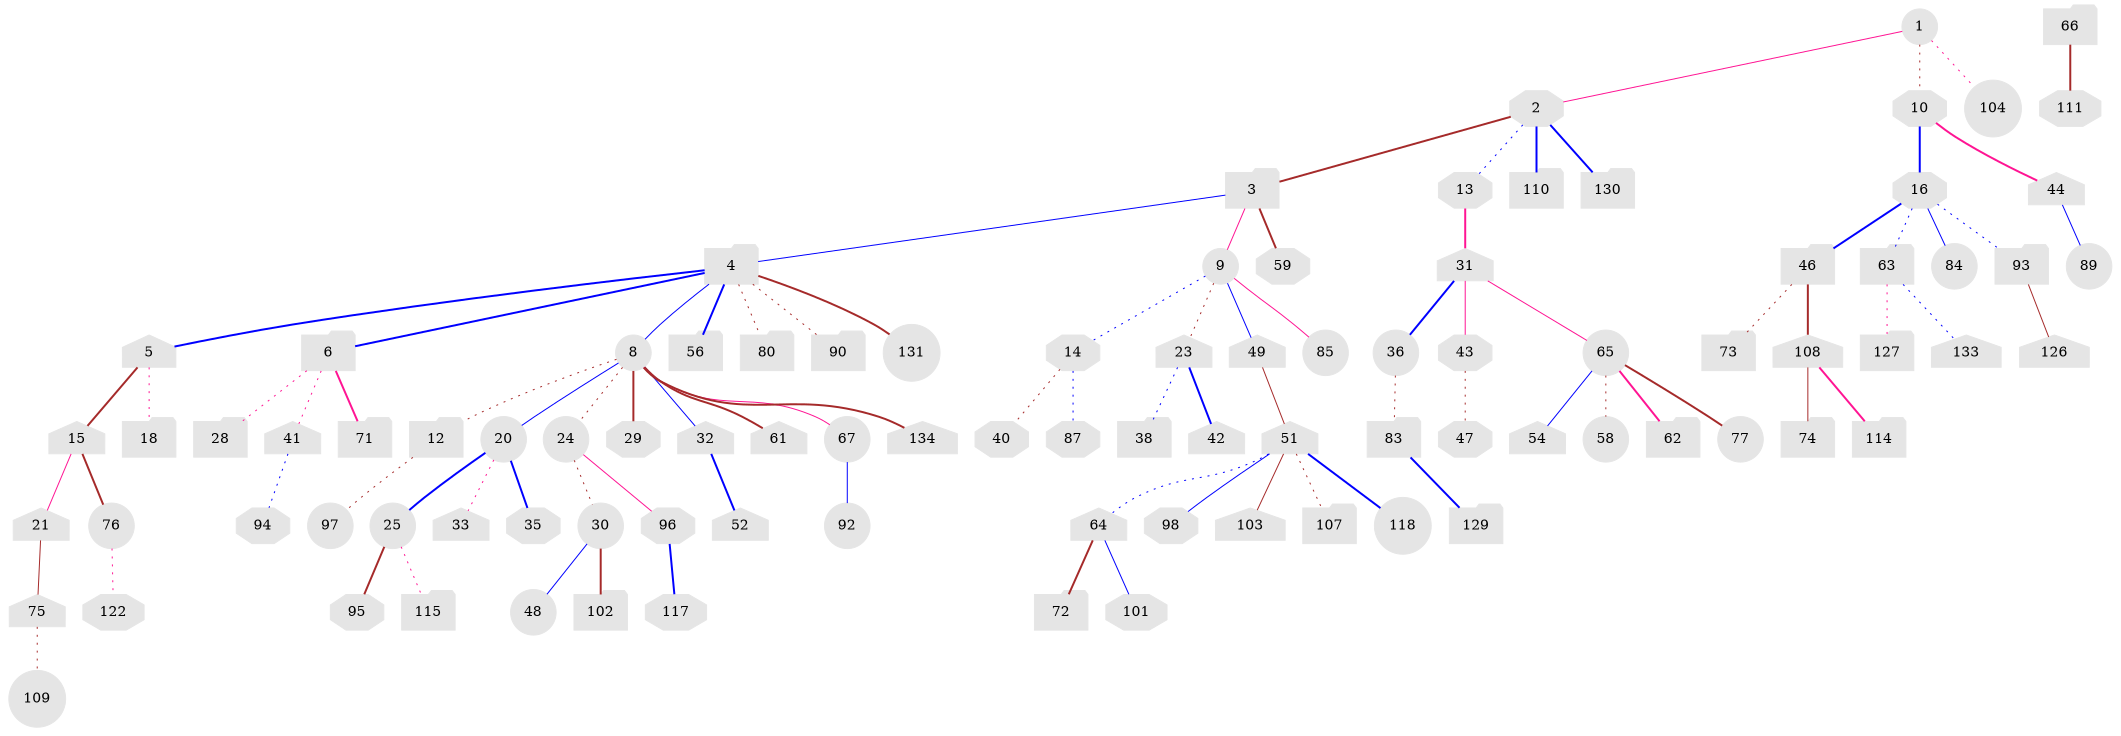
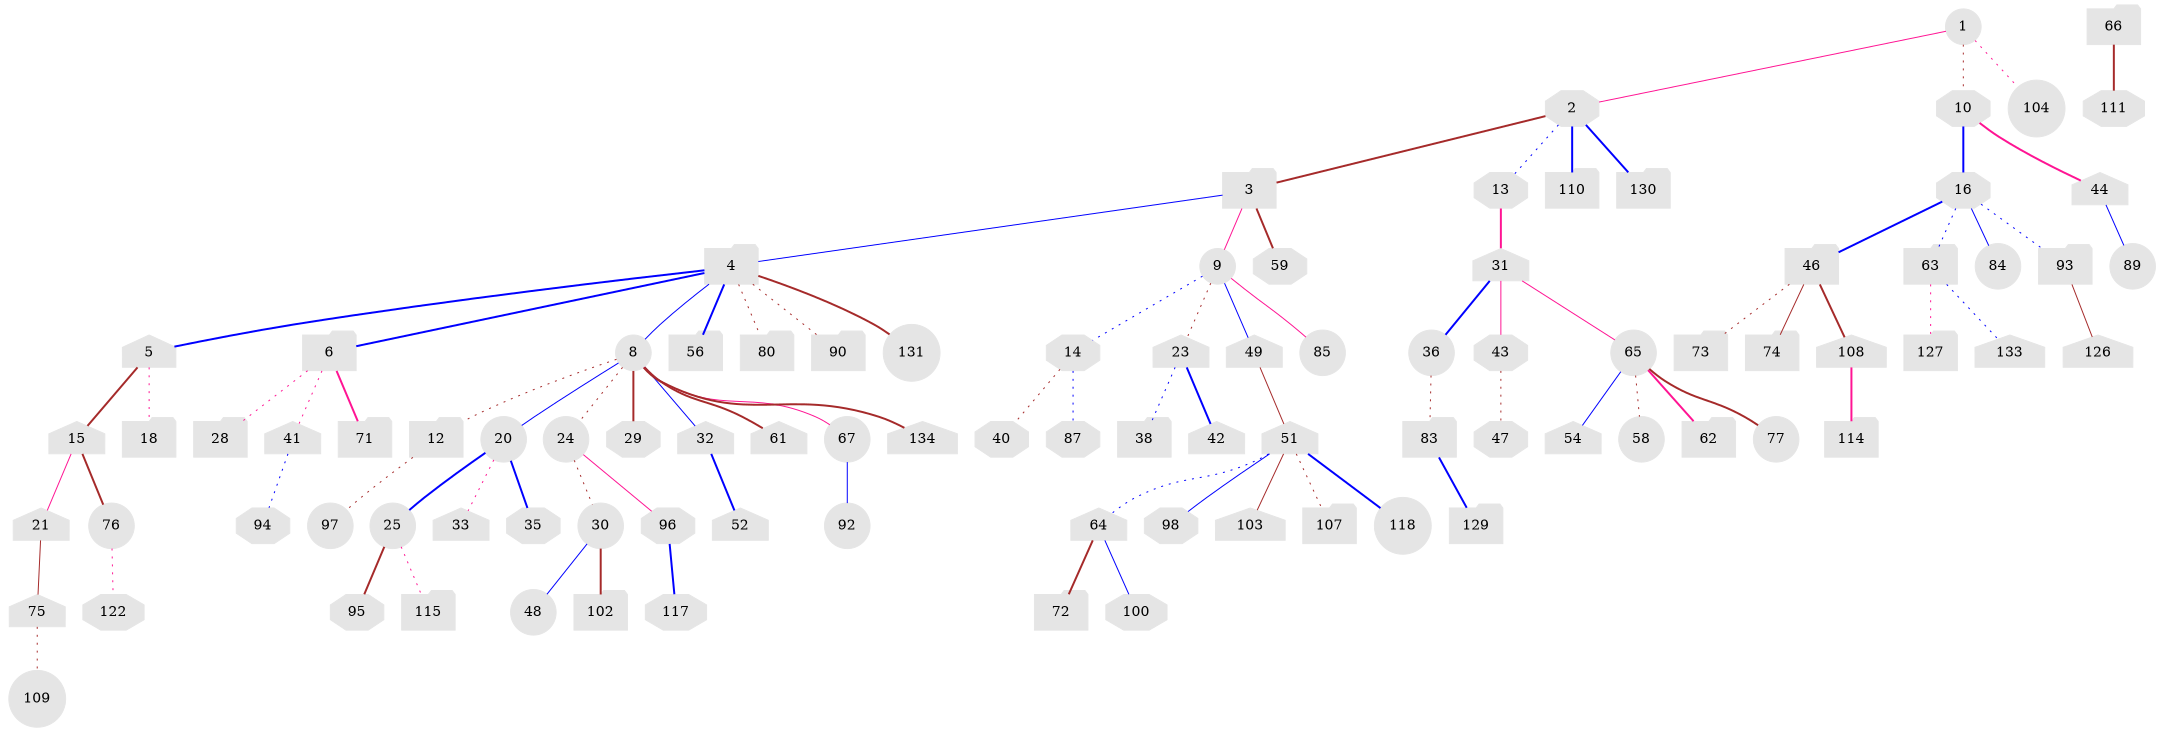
(1808, 394) -> (1792, 310)
(1136, 612) -> (1136, 612)
